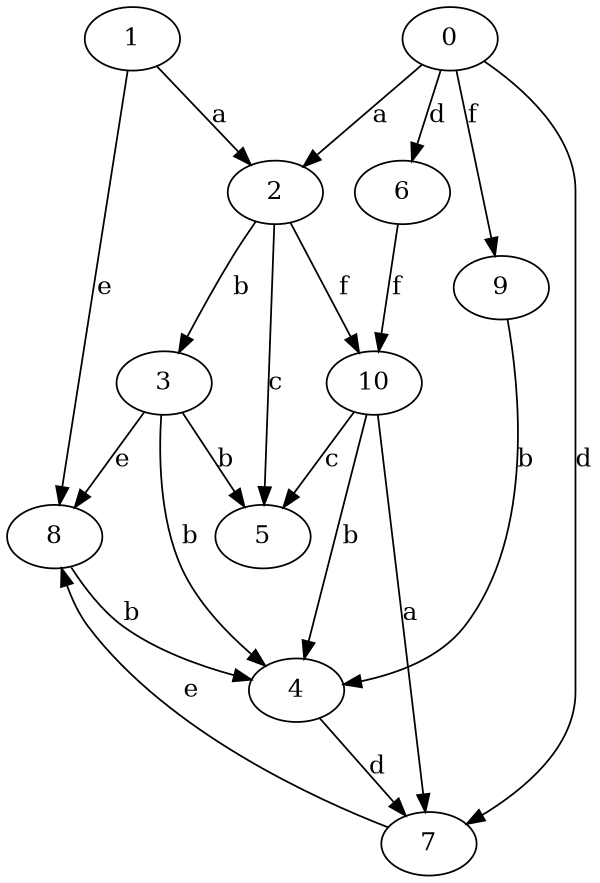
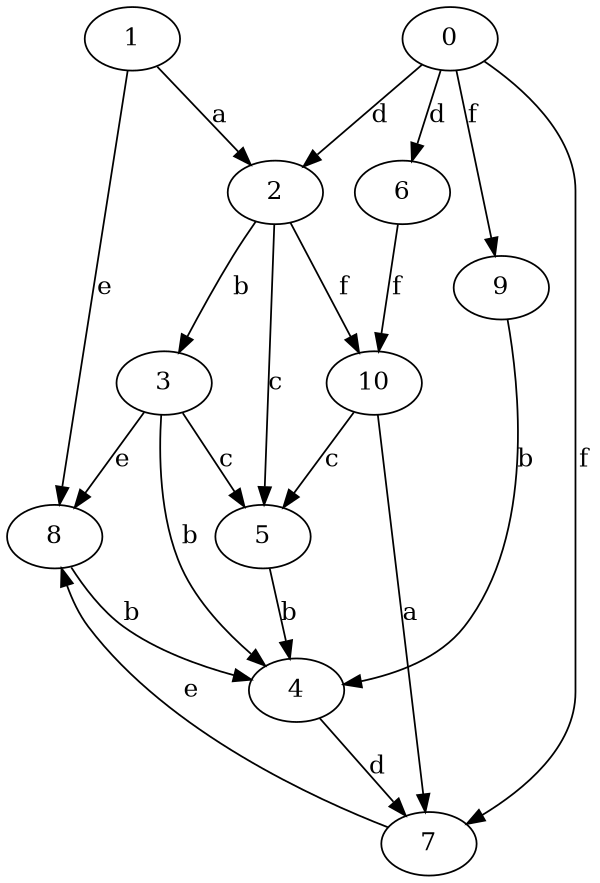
(380, 116) -> (380, 116)
(226, 460) -> (226, 460)
(584, 460) -> (584, 460)
(338, 528) -> (278, 605)
